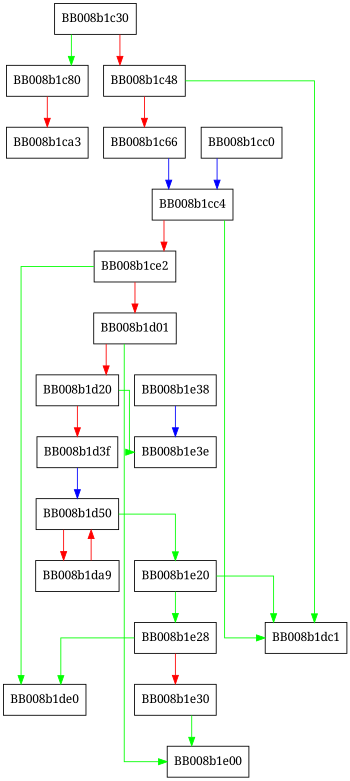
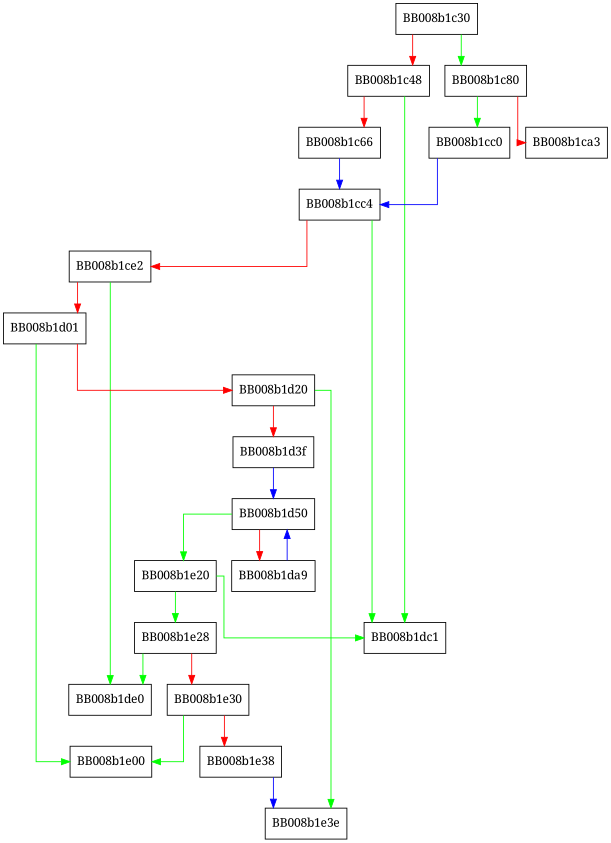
none -> (477, 107)
(91, 549) -> (287, 549)
none -> (224, 726)
